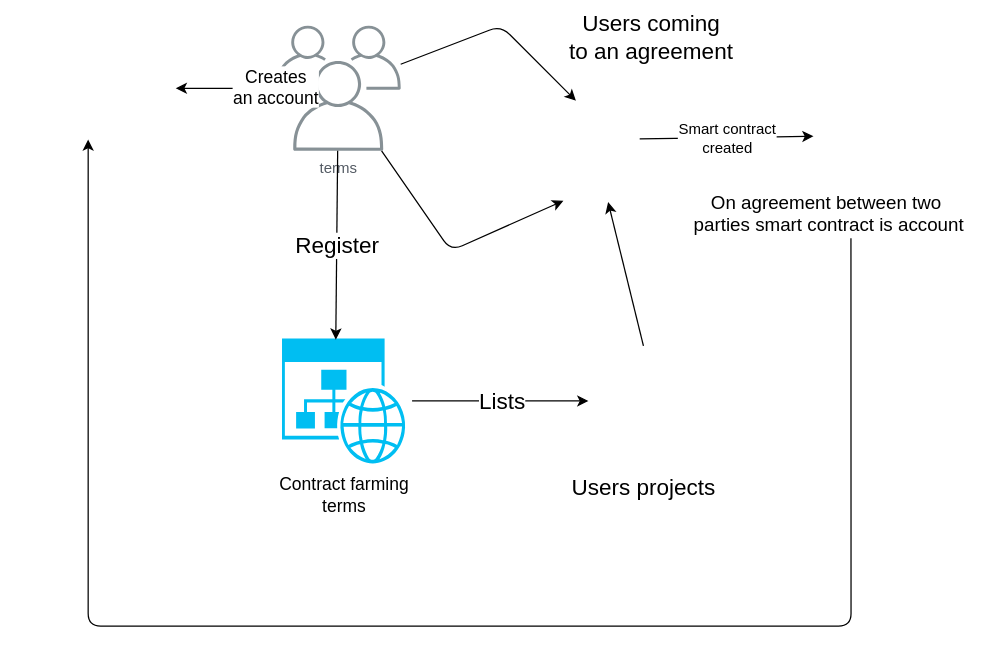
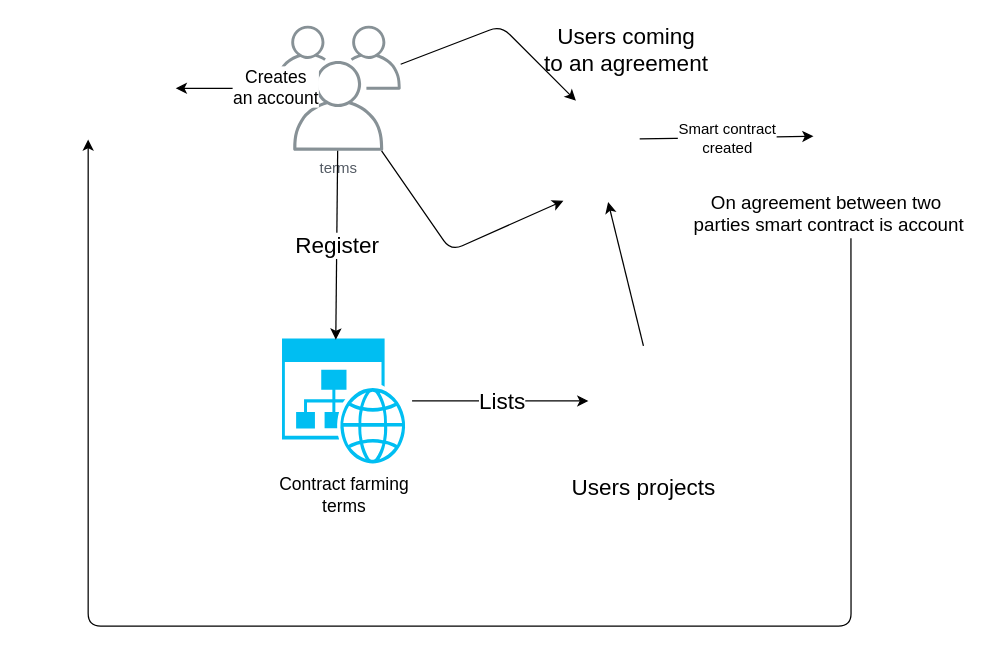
(651, 38) -> (626, 51)
